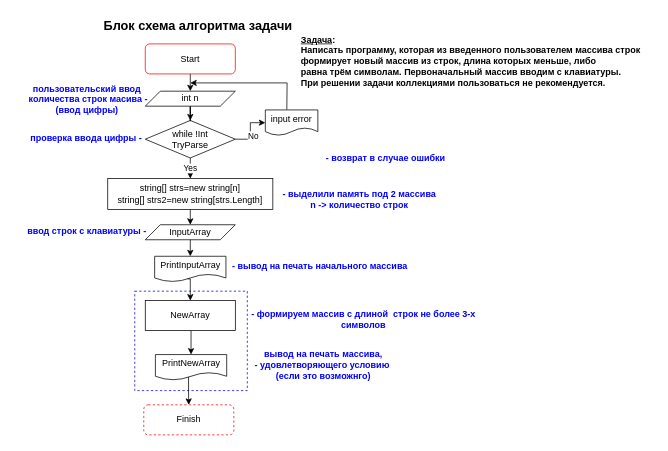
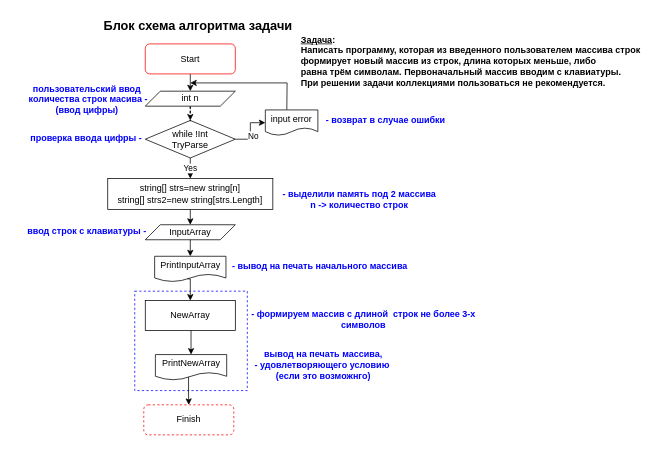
(190, 107) -> (190, 107)
(385, 158) -> (385, 120)
